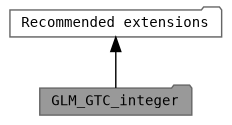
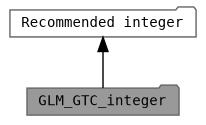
(116, 23) -> (103, 23)
